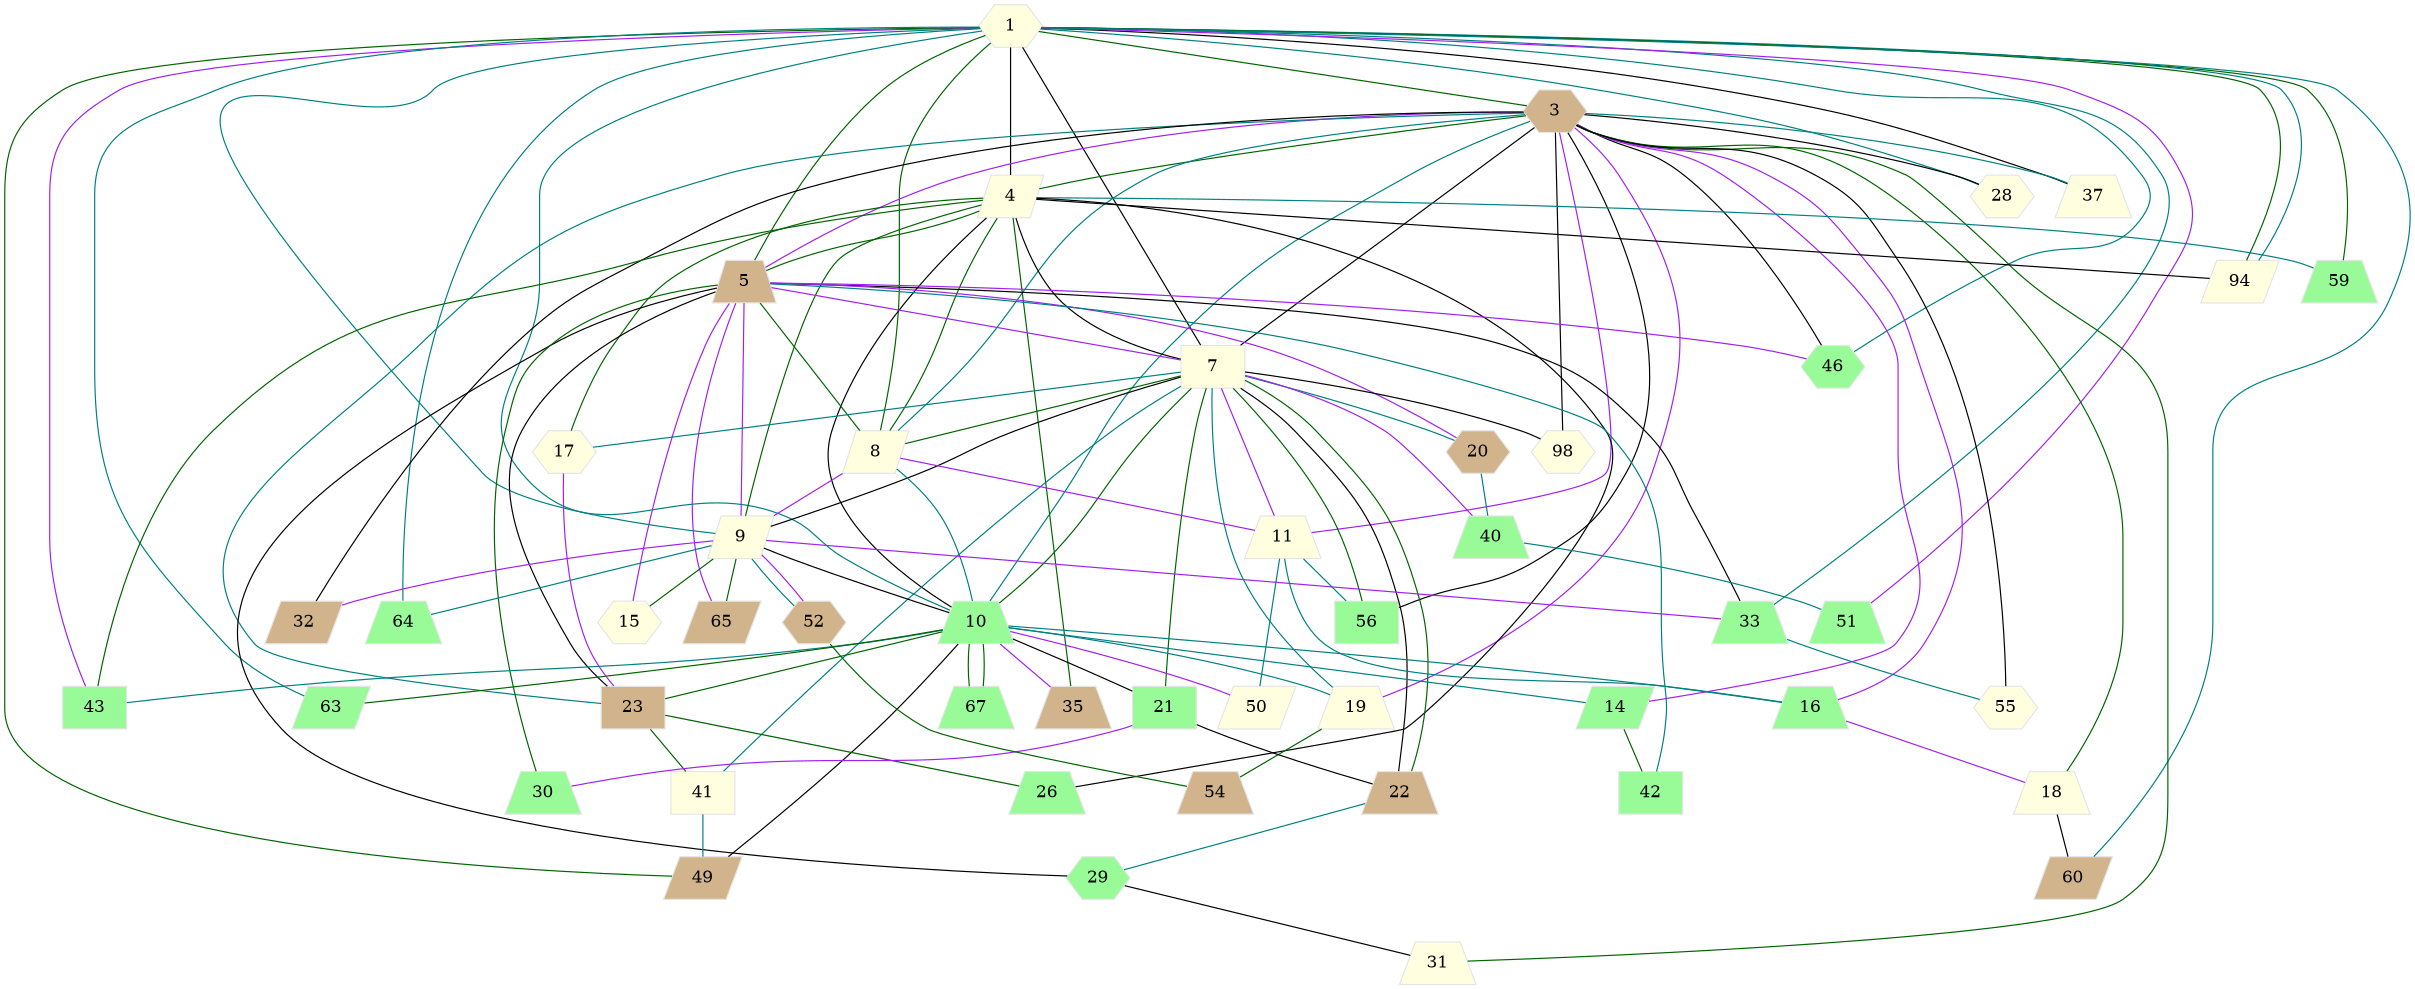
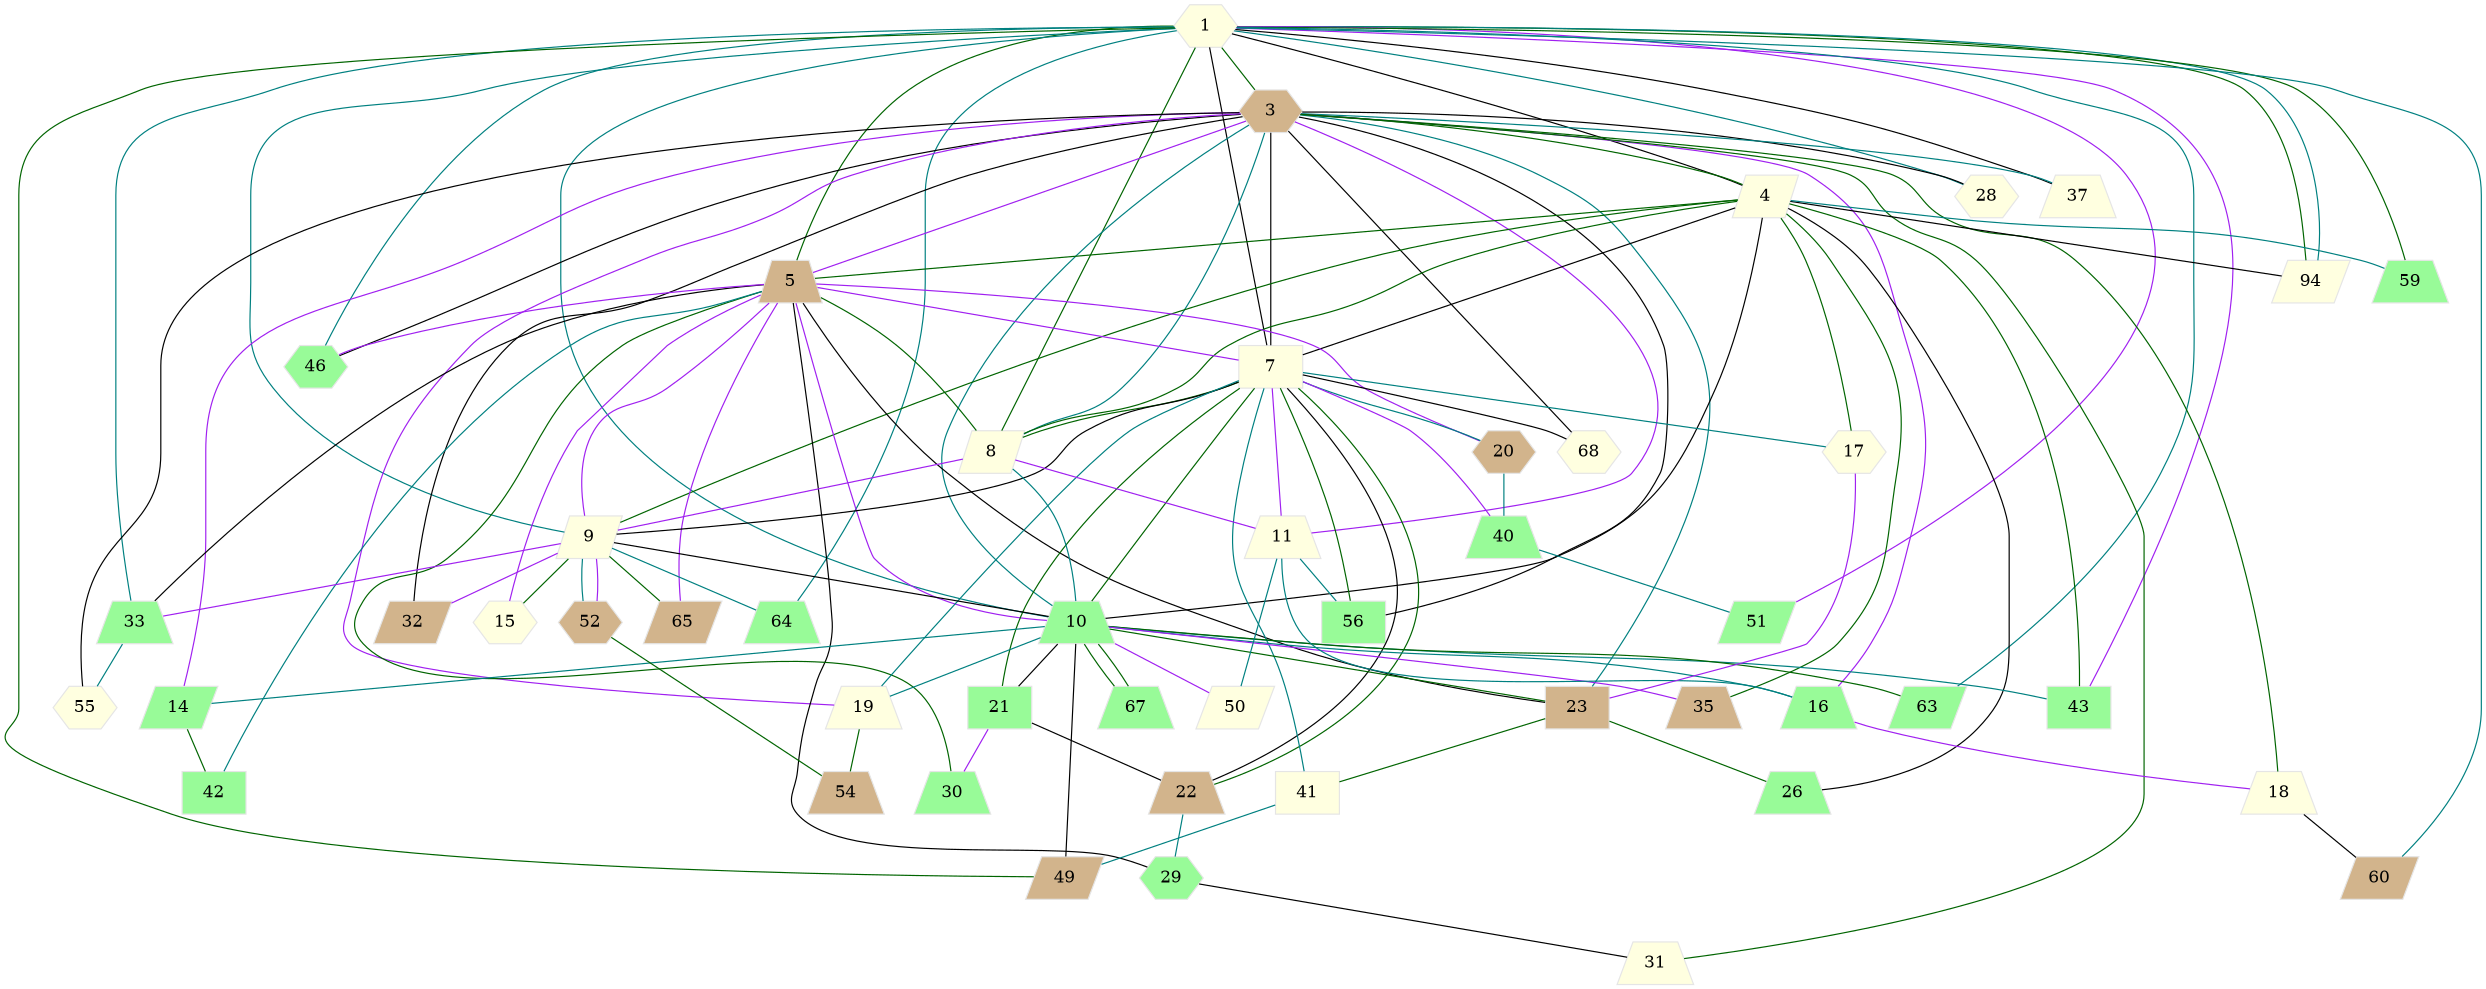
(1563, 452) -> (1589, 452)
none -> (860, 521)
(1847, 622) -> (1757, 622)
